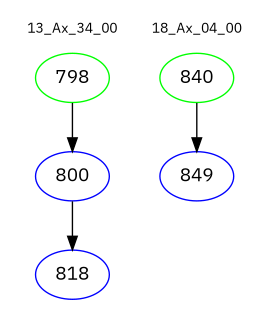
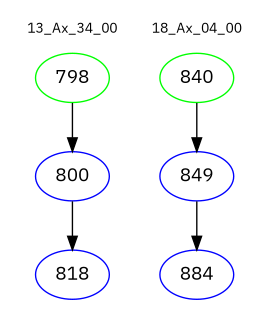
none -> (197, 275)
